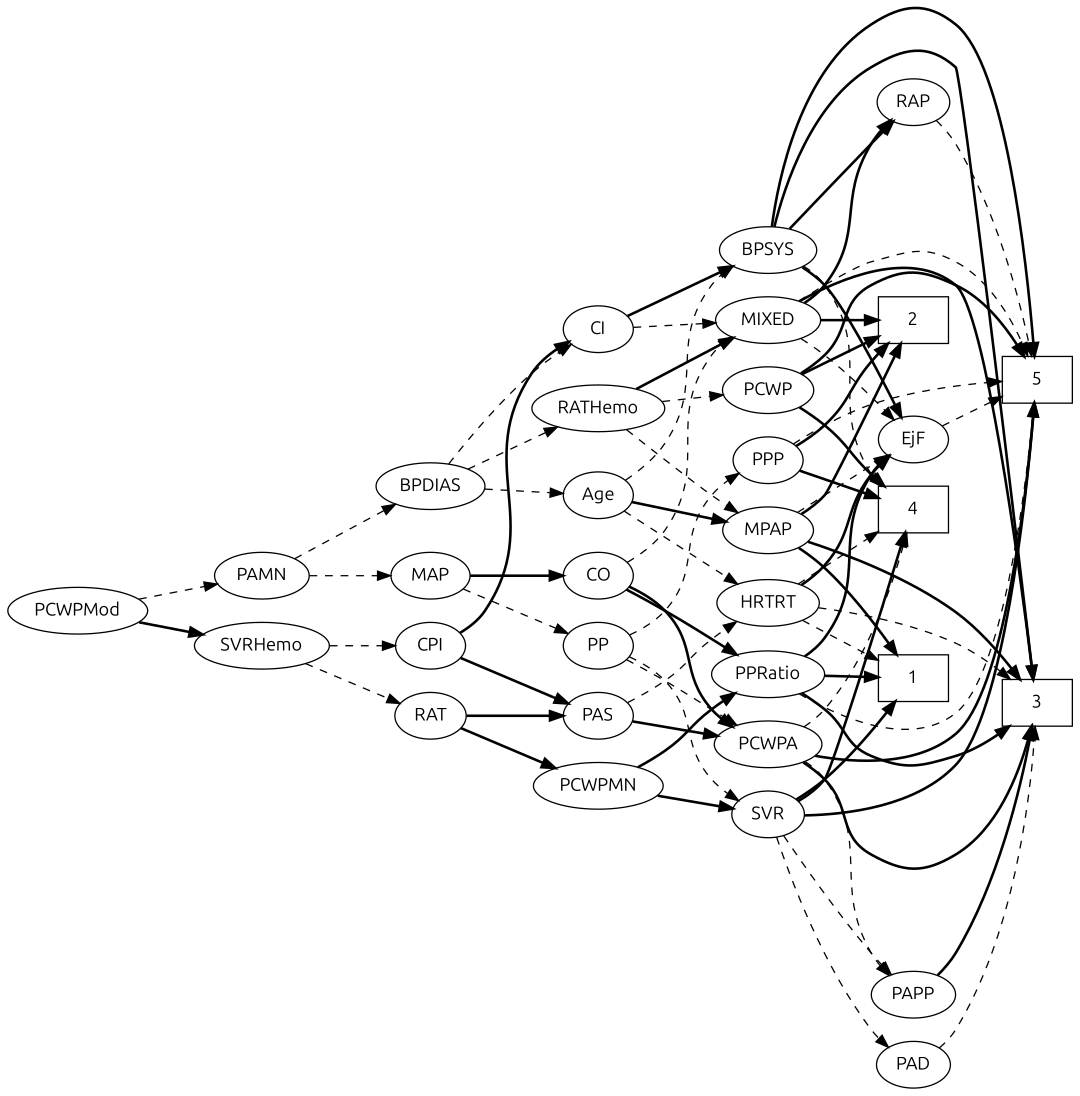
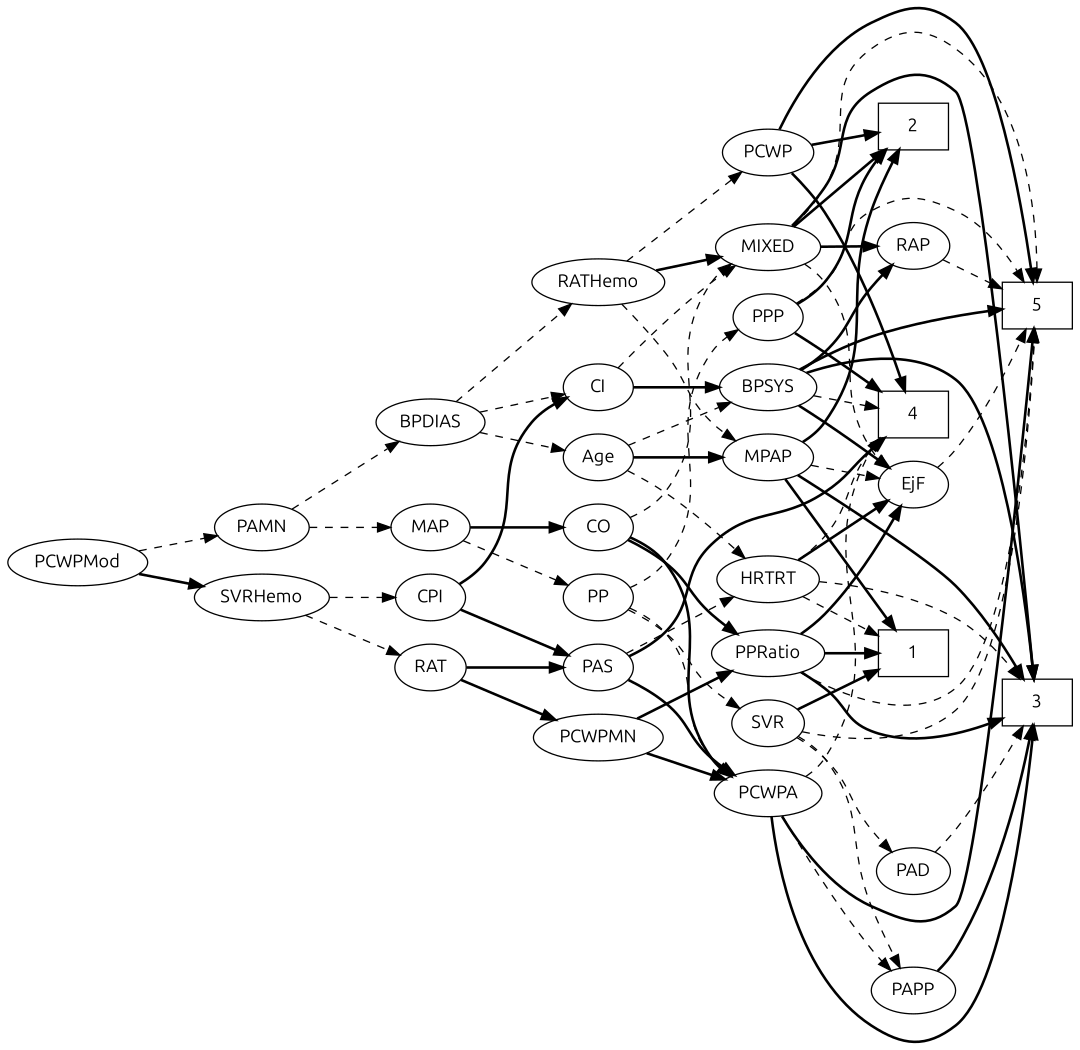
(857, 686) -> (731, 530)
(987, 700) -> (979, 674)
(689, 801) -> (679, 764)
